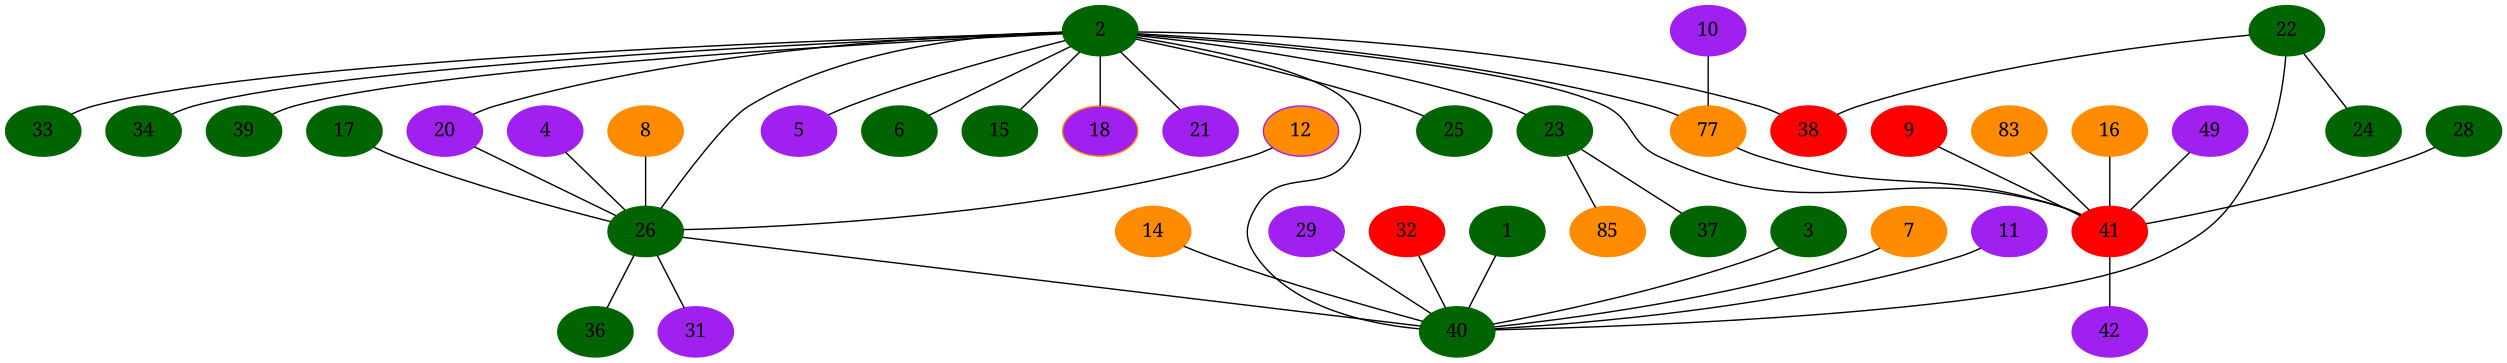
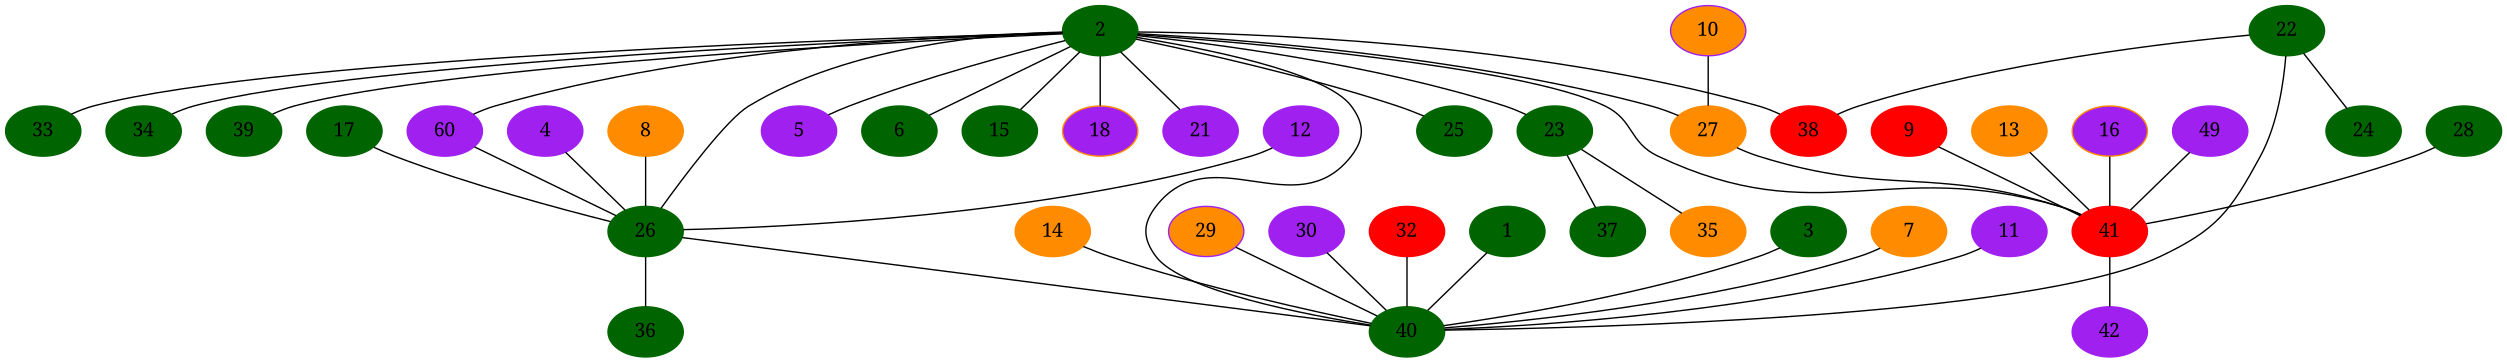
(1708, 31) -> (1708, 31)
(445, 131) -> (445, 131)
(1301, 131) -> (1301, 131)
(1708, 131) -> (1708, 131)
(2009, 131) -> (2009, 131)
(2110, 131) -> (2110, 131)
(1307, 231) -> (1206, 231)
none -> (1307, 231)
(1608, 231) -> (1708, 231)
(696, 332) -> none
